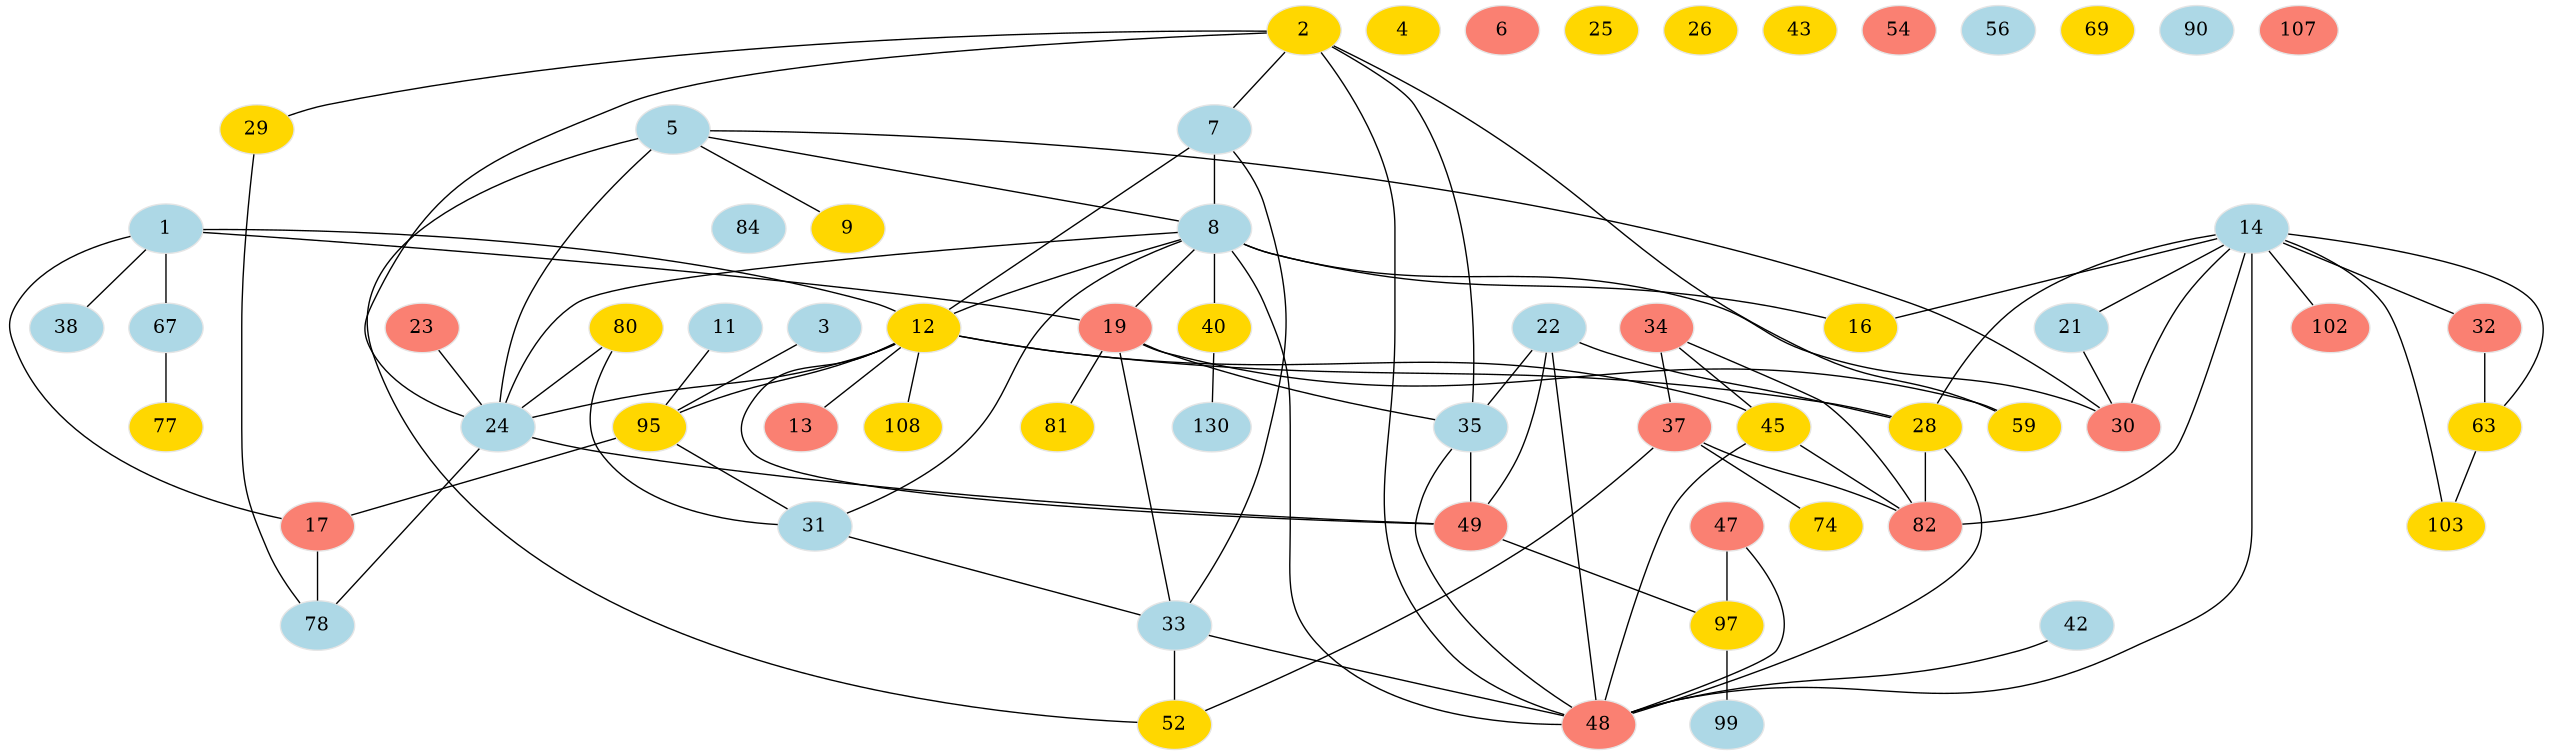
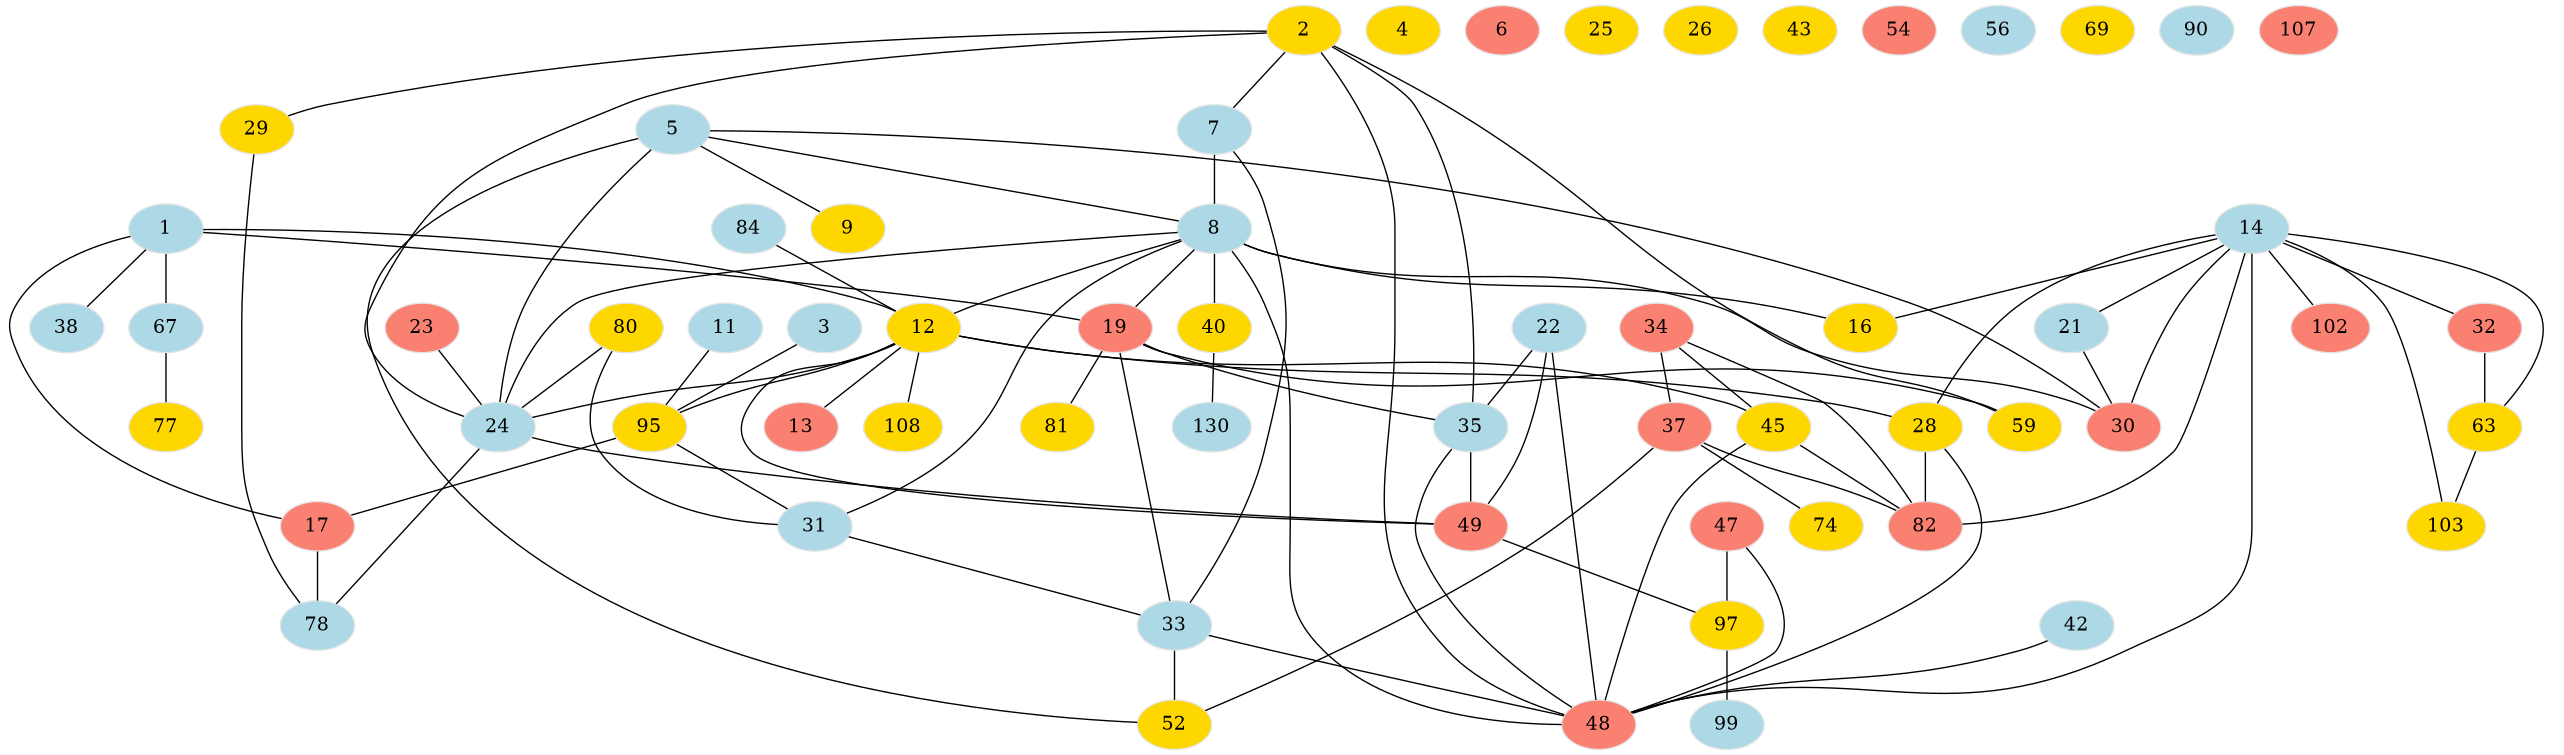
(1069, 229) -> (836, 278)
(1734, 384) -> none
